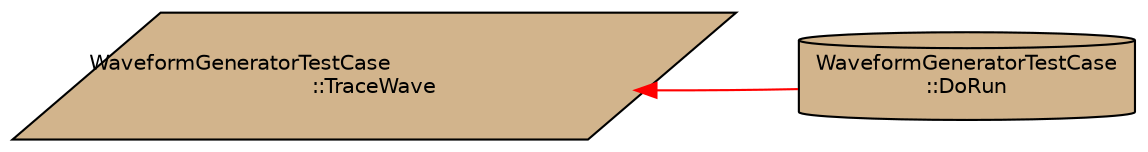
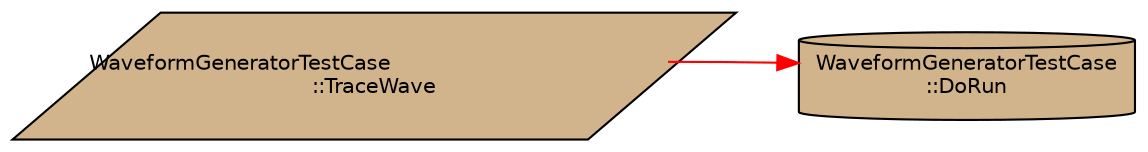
(727, 90) -> (723, 62)
